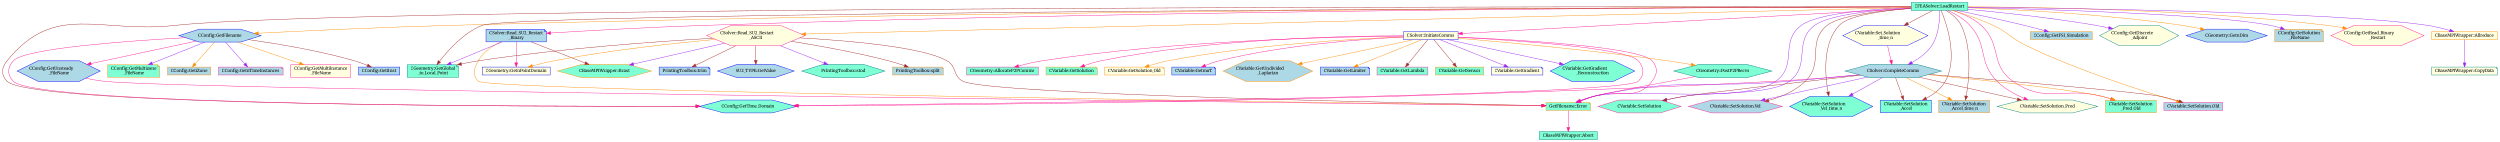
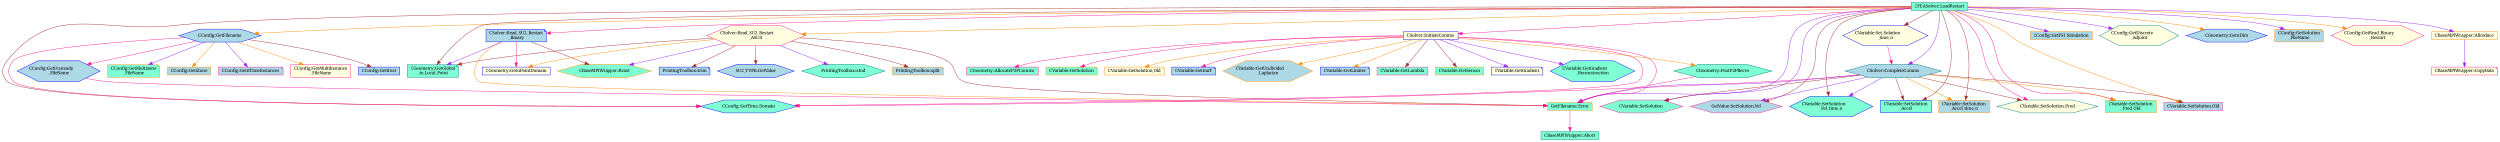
(2465, 71) -> (2465, 71)
(1735, 106) -> (1736, 106)
